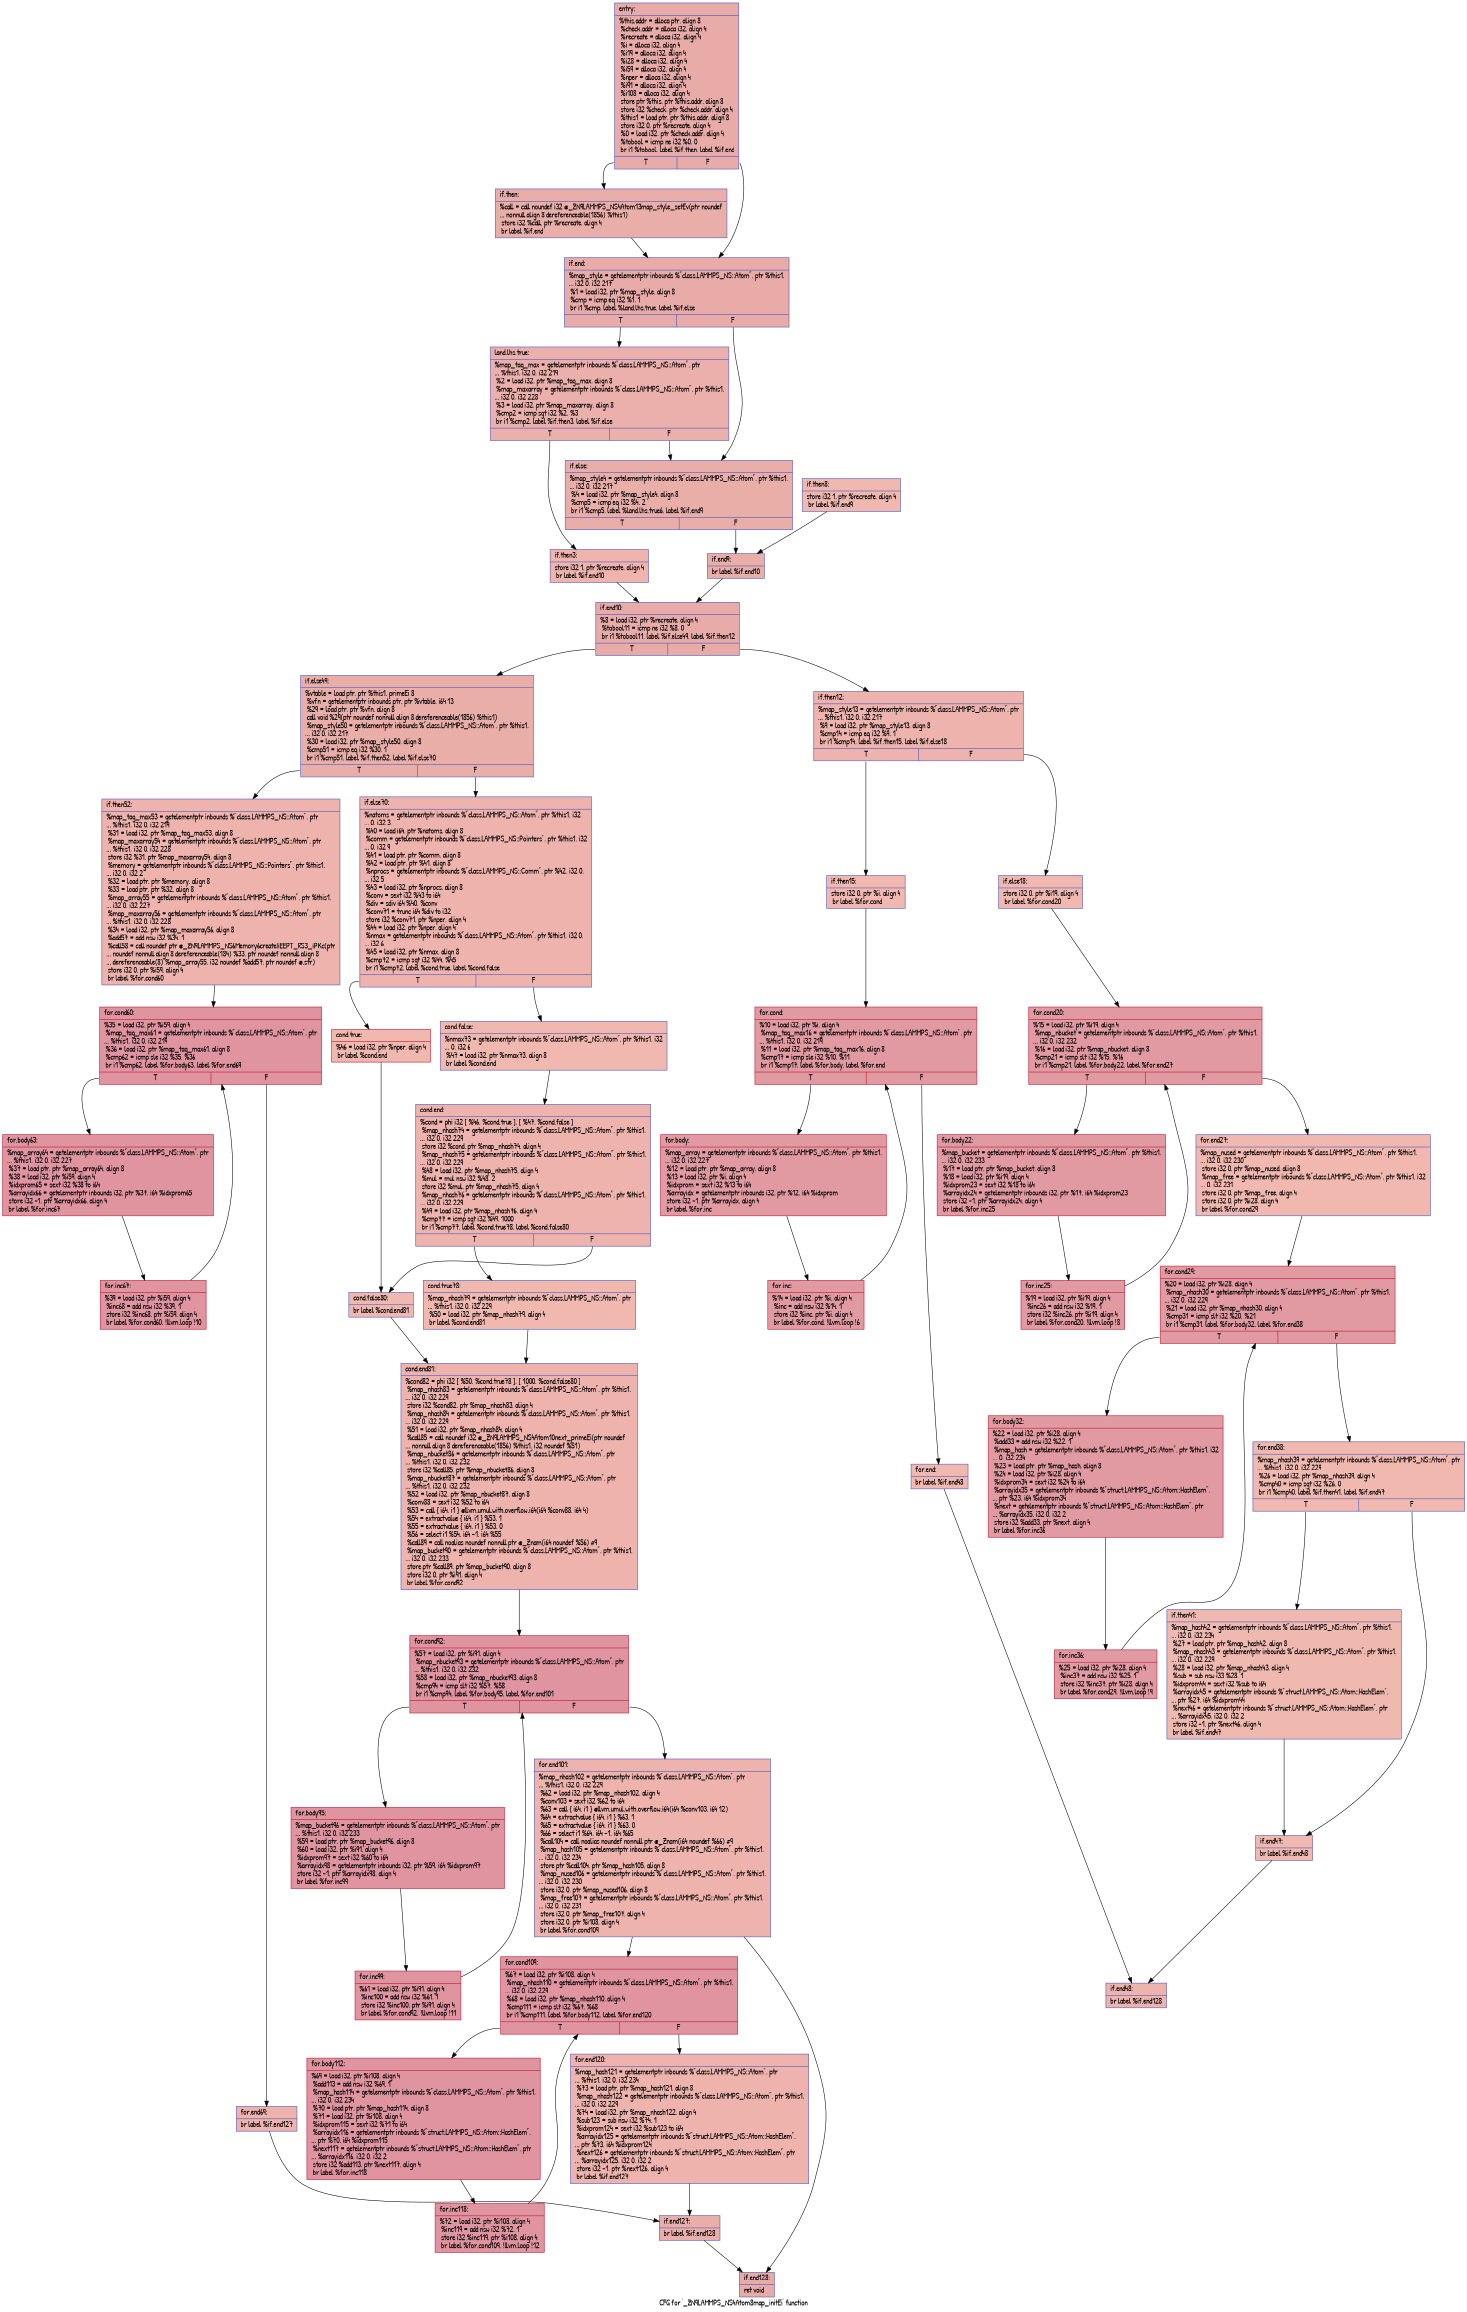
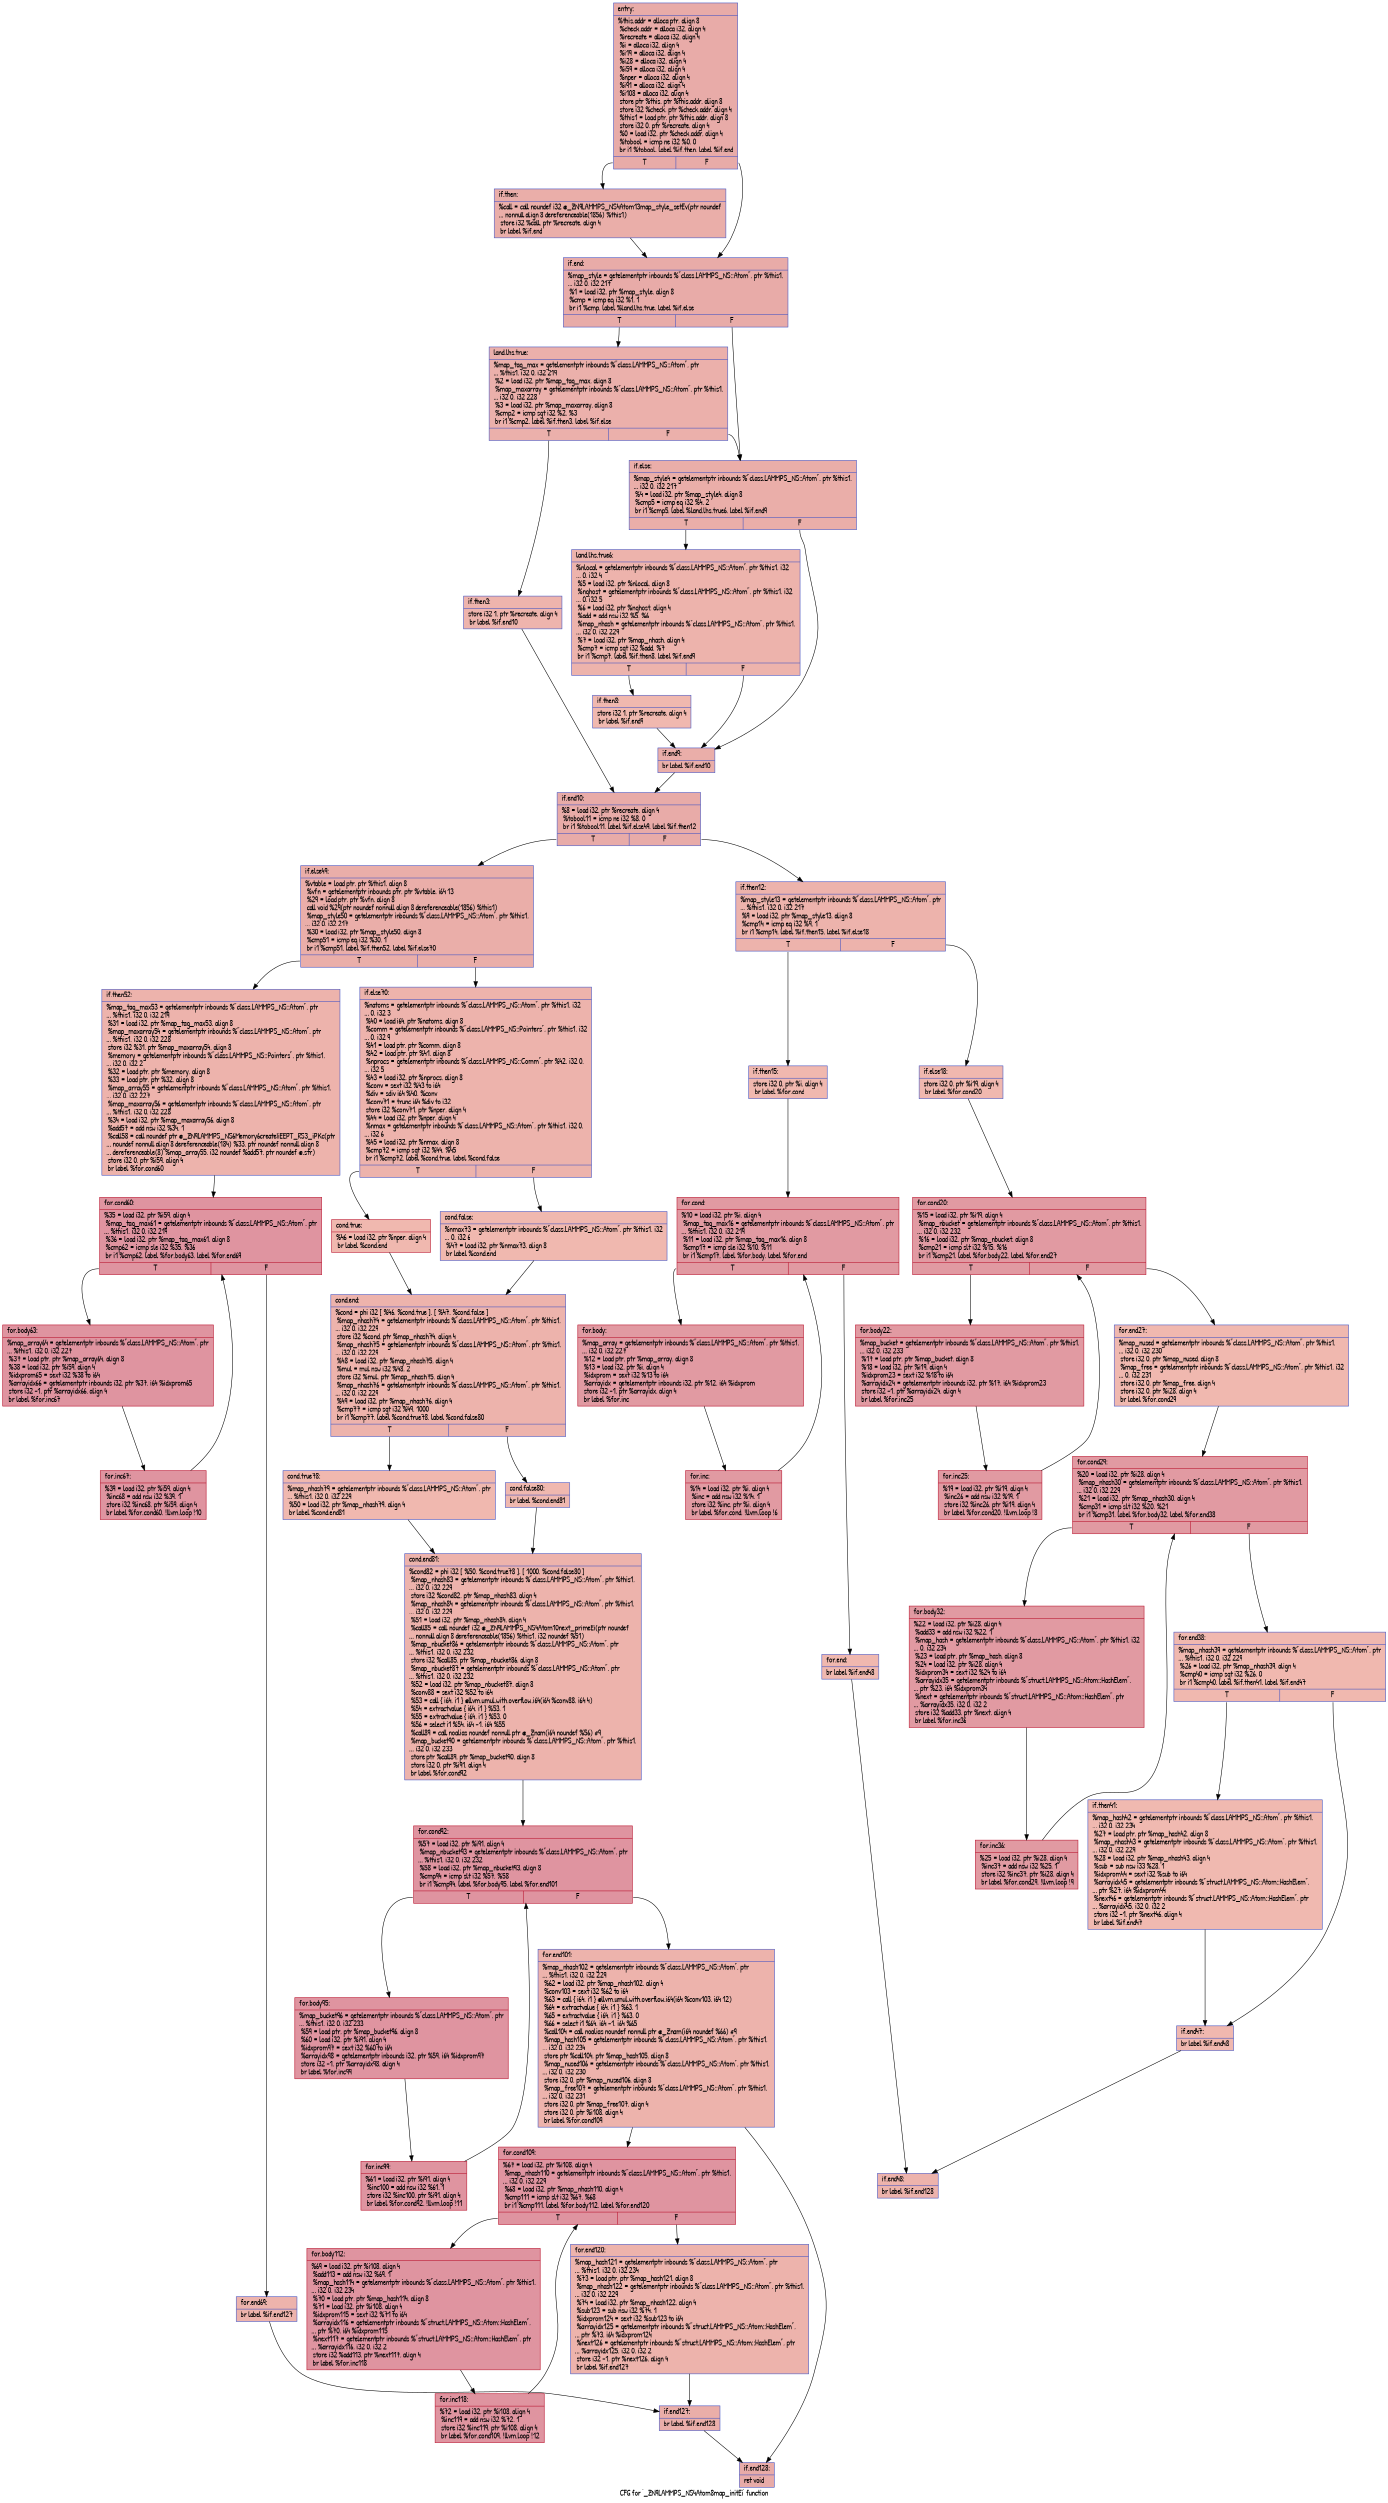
none -> (686, 612)
(360, 694) -> (356, 884)
(381, 1174) -> (399, 1271)
